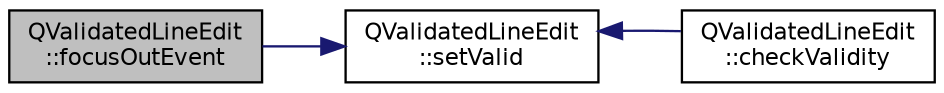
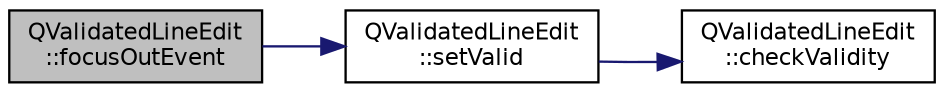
(652, 31) -> (628, 62)
